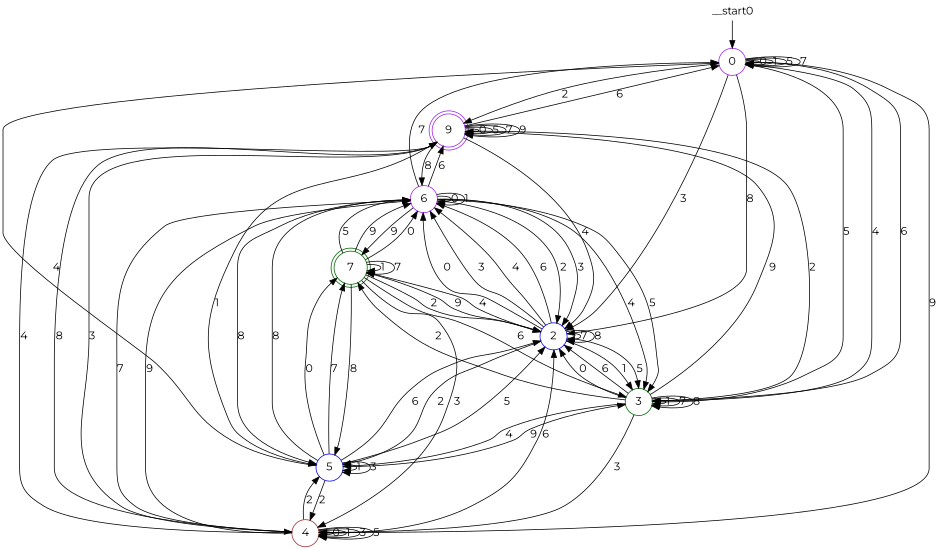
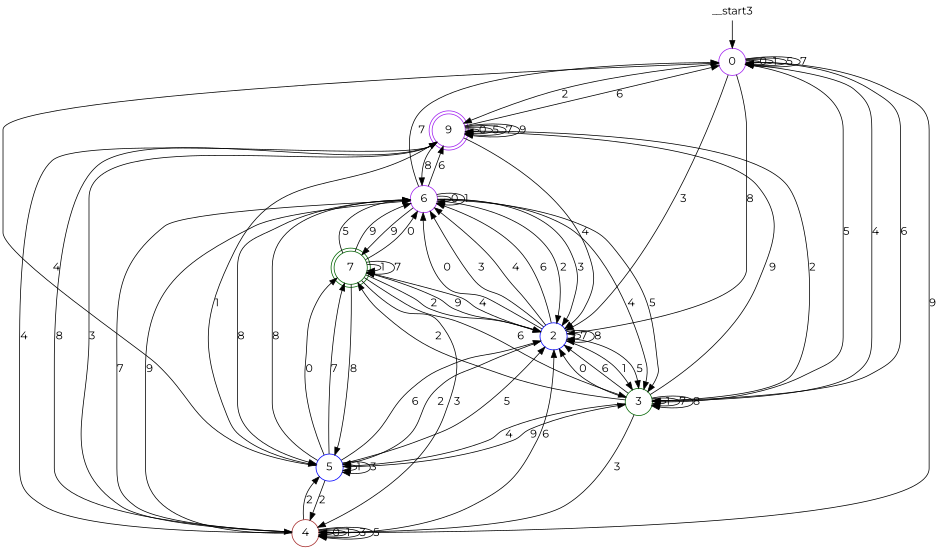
(732, 12) -> (732, 12)
